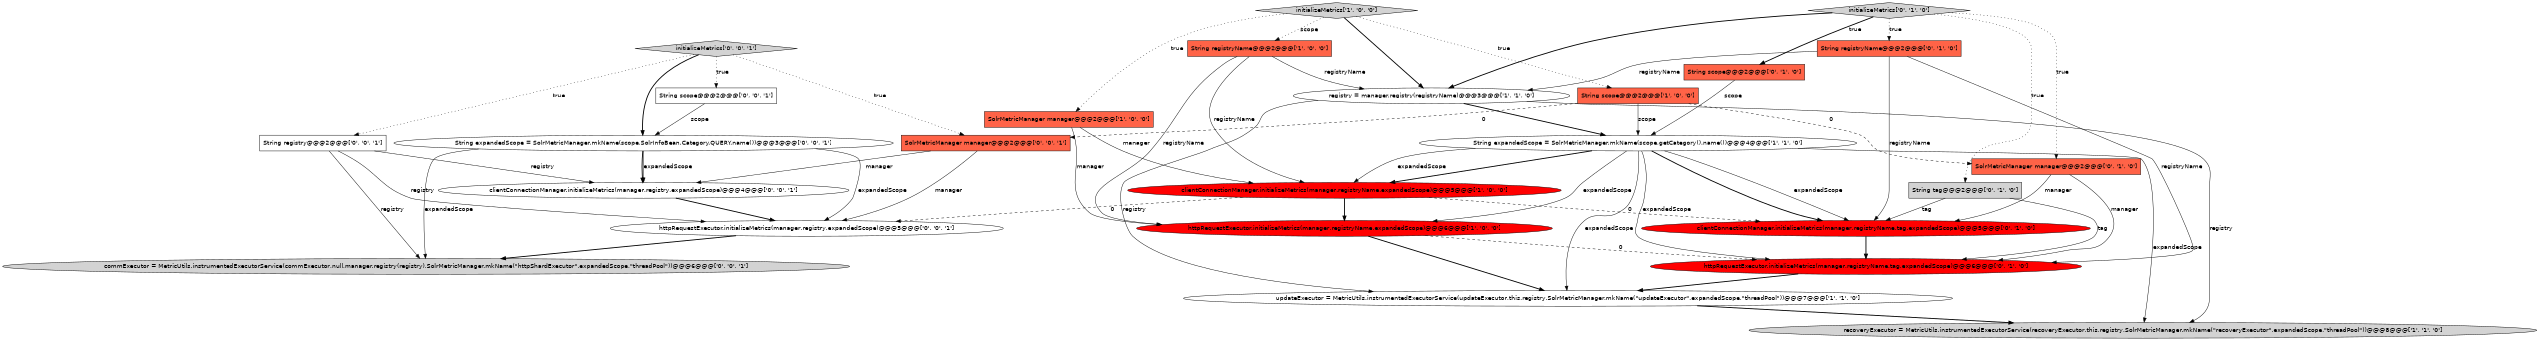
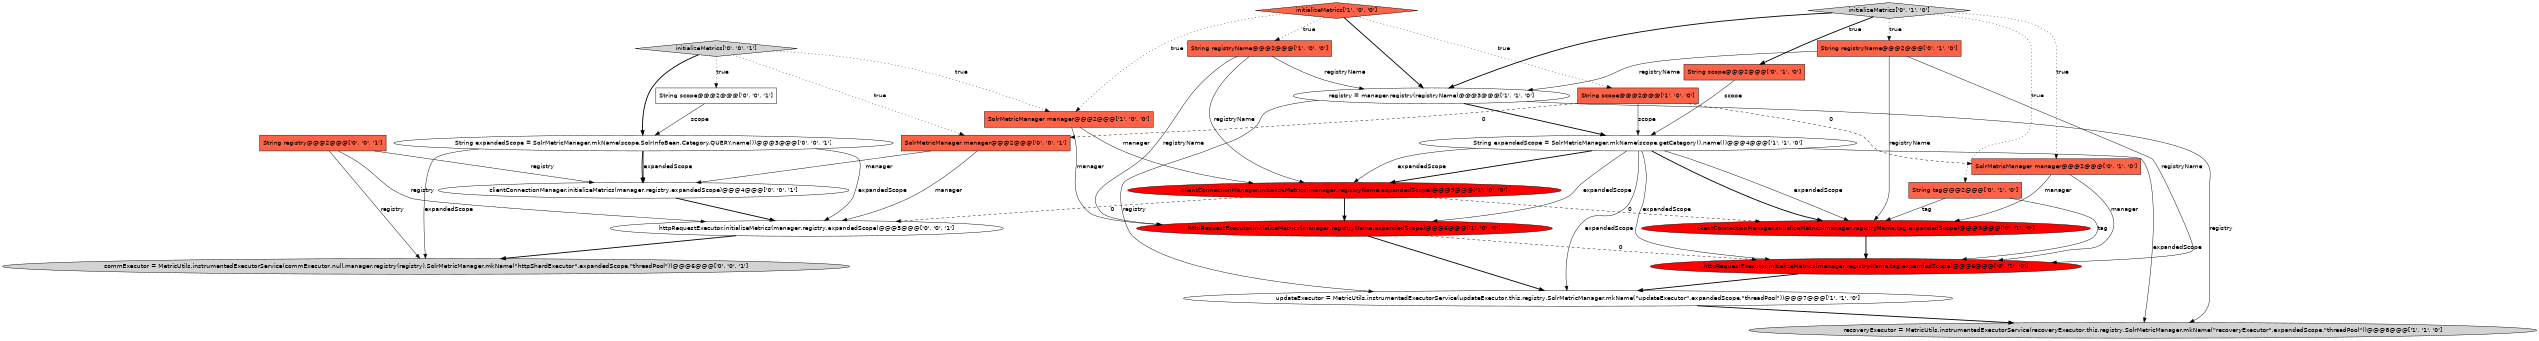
(1337, 10) -> (1337, 10)
(1309, 30) -> (1309, 30)
(526, 94) -> (912, 69)
(323, 143) -> (323, 143)
(1965, 190) -> (1965, 190)
